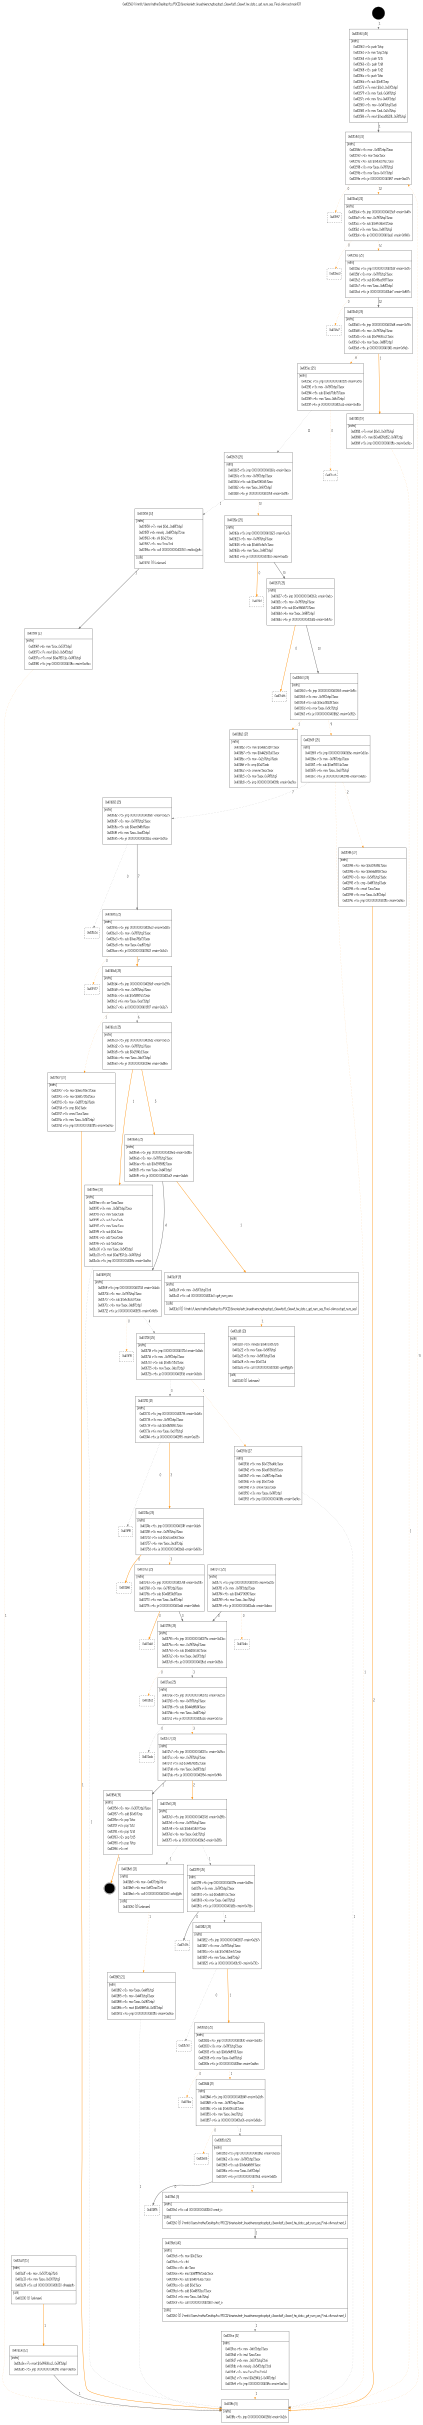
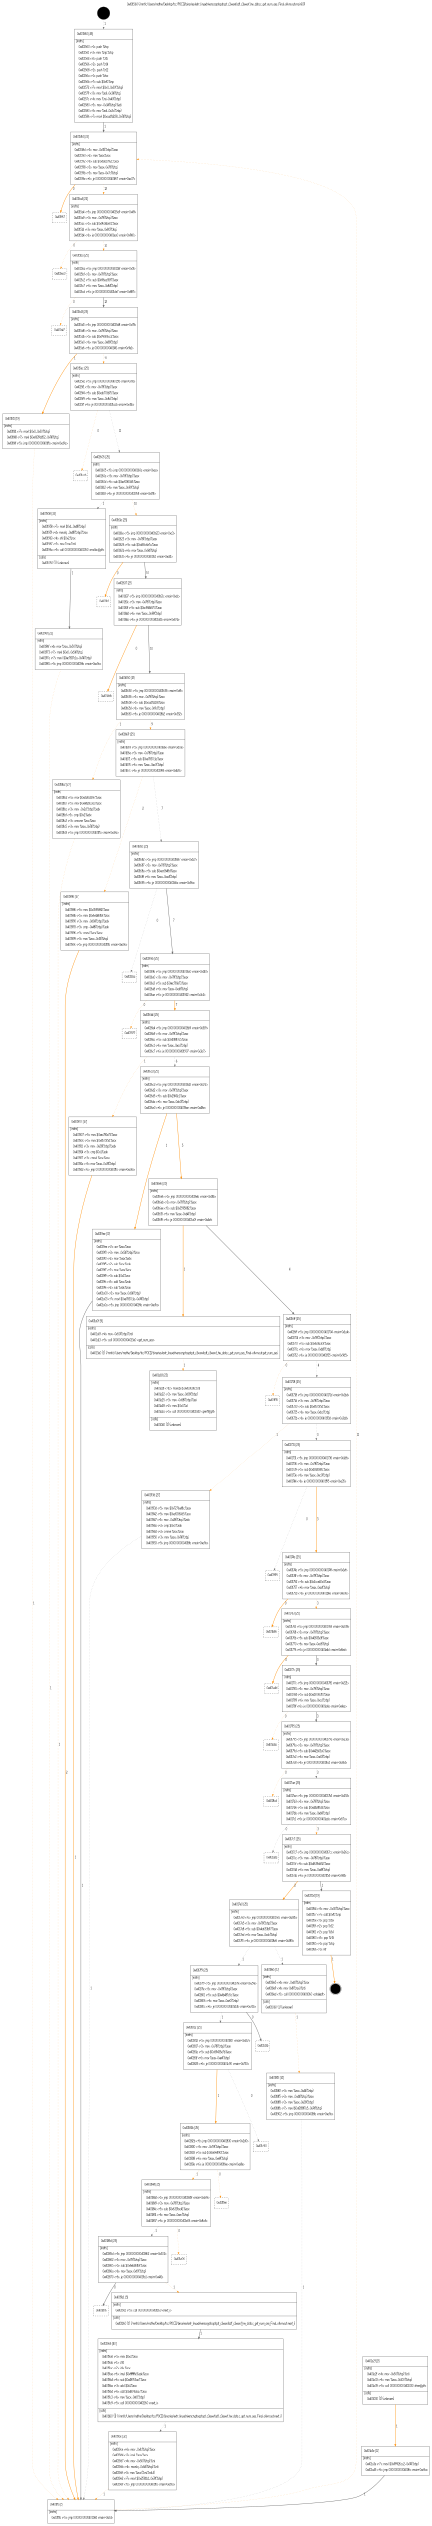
(341, 197) -> (66, 197)
(181, 1615) -> (316, 1659)
(364, 1621) -> (58, 1668)
(90, 1885) -> (81, 1898)
